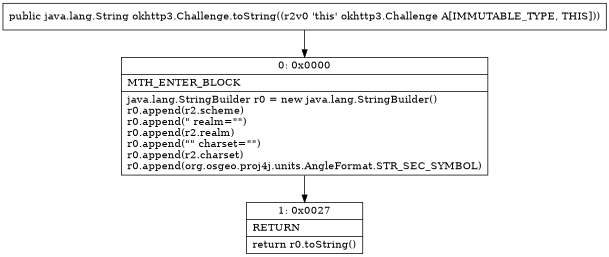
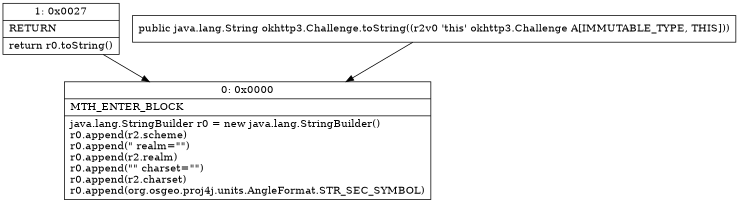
(305, 185) -> (123, 66)
